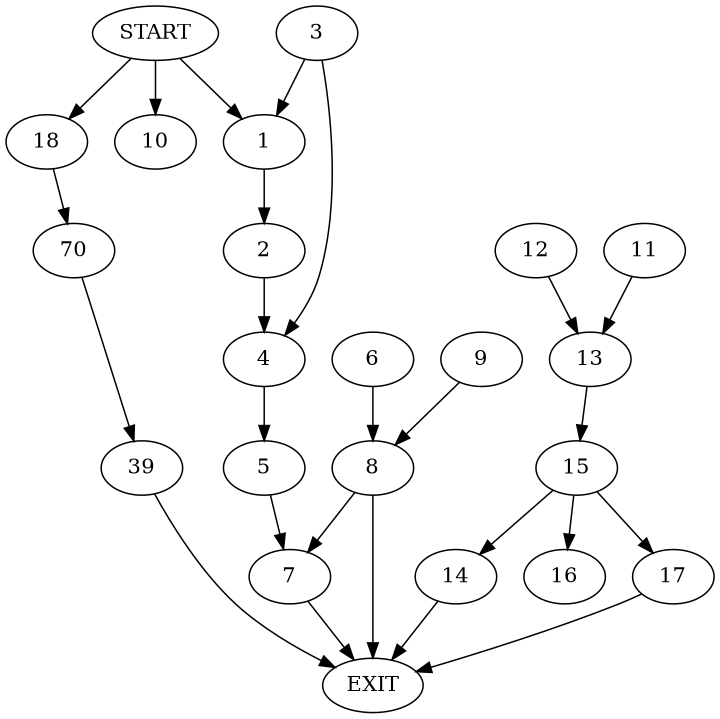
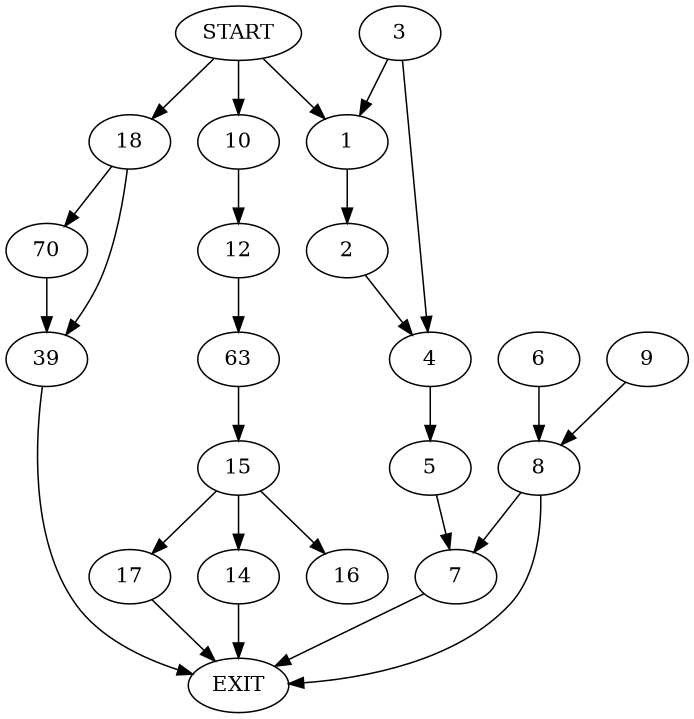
none -> (239, 189)
none -> (111, 249)
(645, 251) -> none
(590, 359) -> (239, 359)
